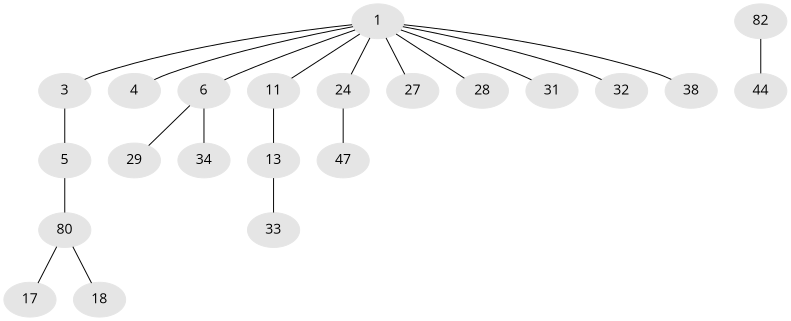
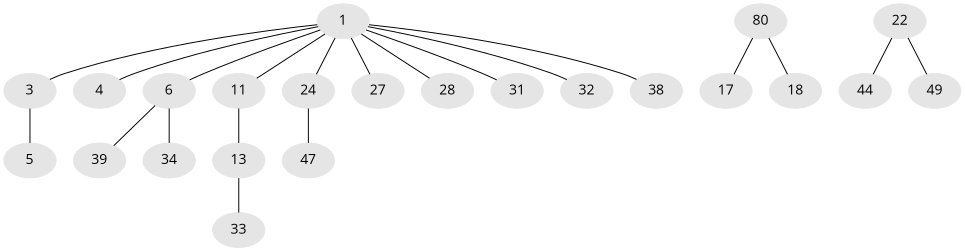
(761, 21) -> (900, 21)
none -> (935, 91)
(134, 160) -> (100, 160)
(65, 195) -> none
